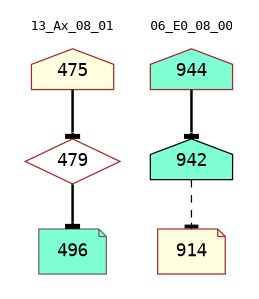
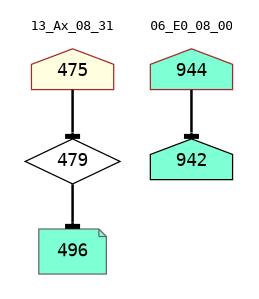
(73, 27) -> (73, 27)
(73, 161) -> (73, 161)
(191, 252) -> none
